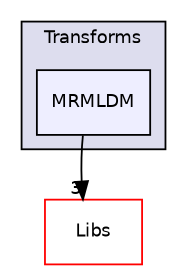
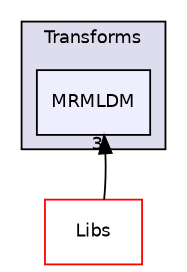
(81, 161) -> (106, 176)
